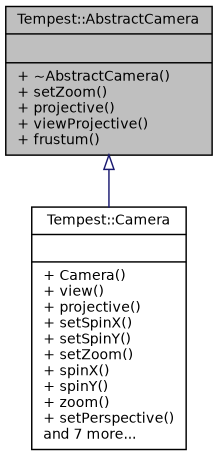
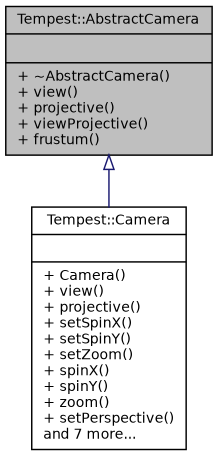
(63, 92) -> (48, 92)
